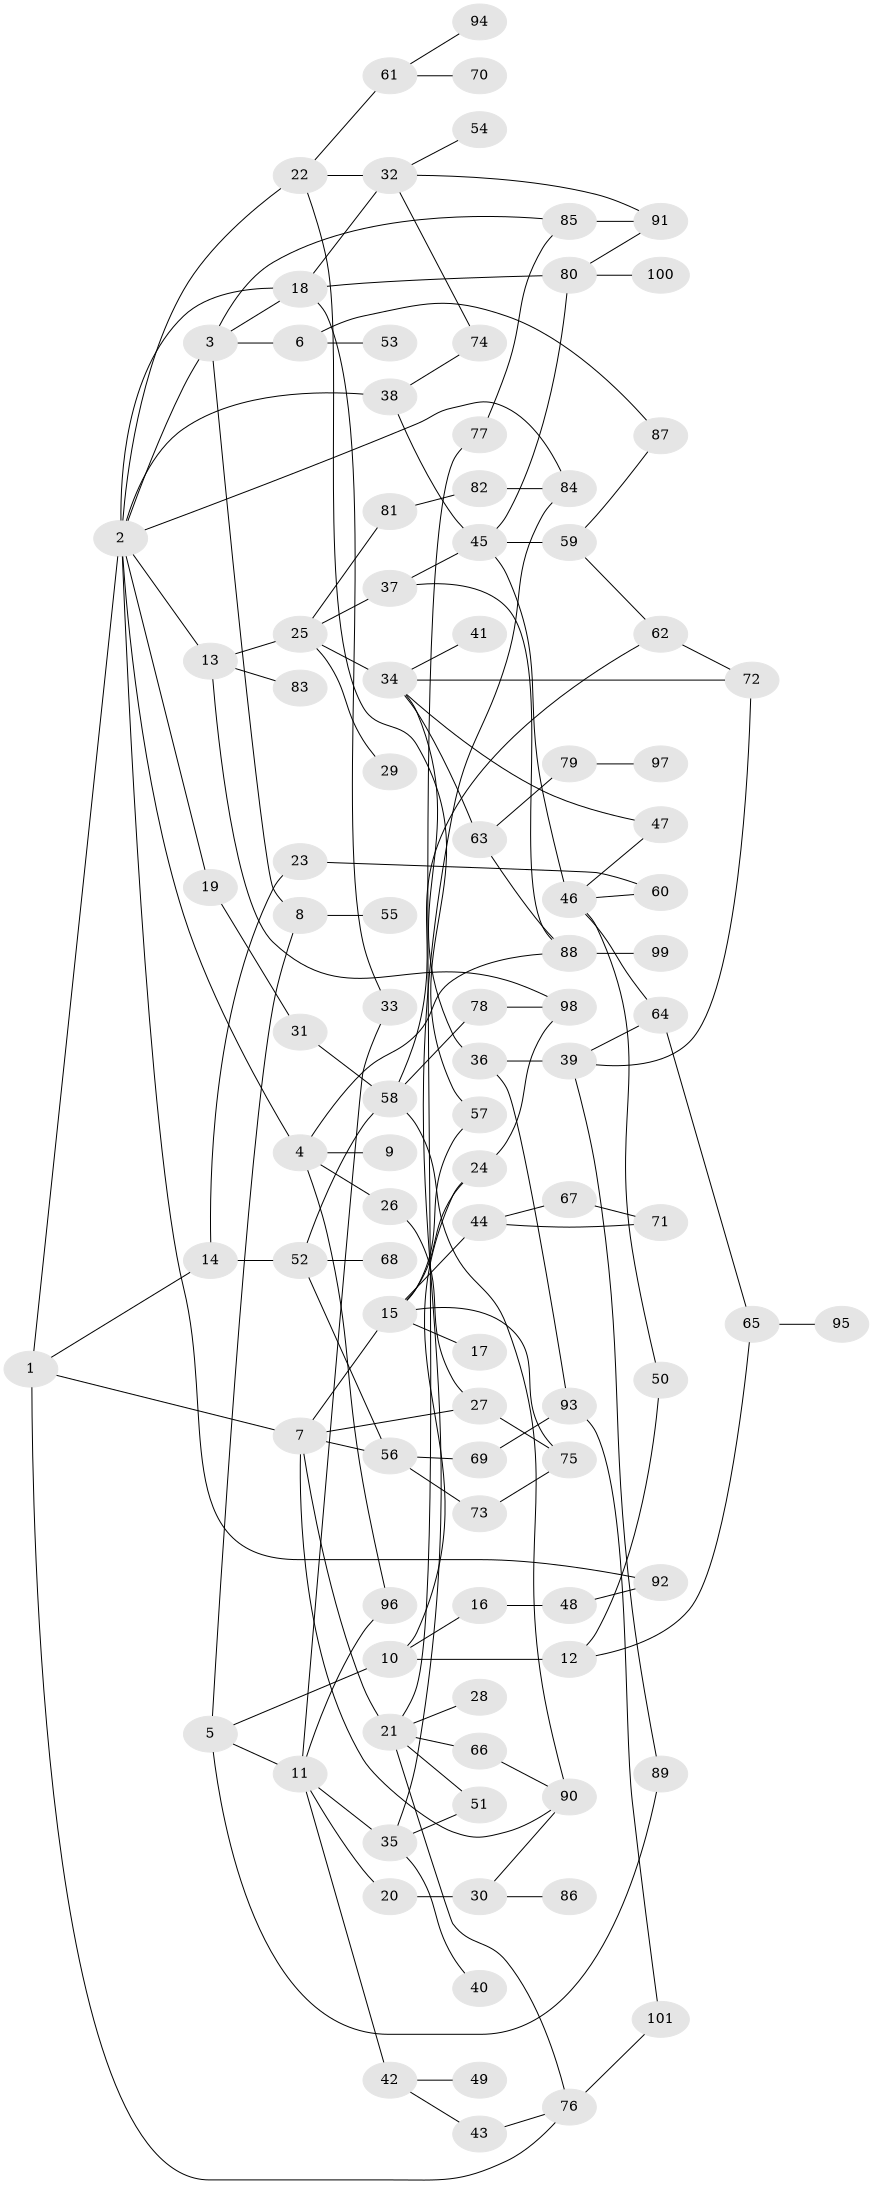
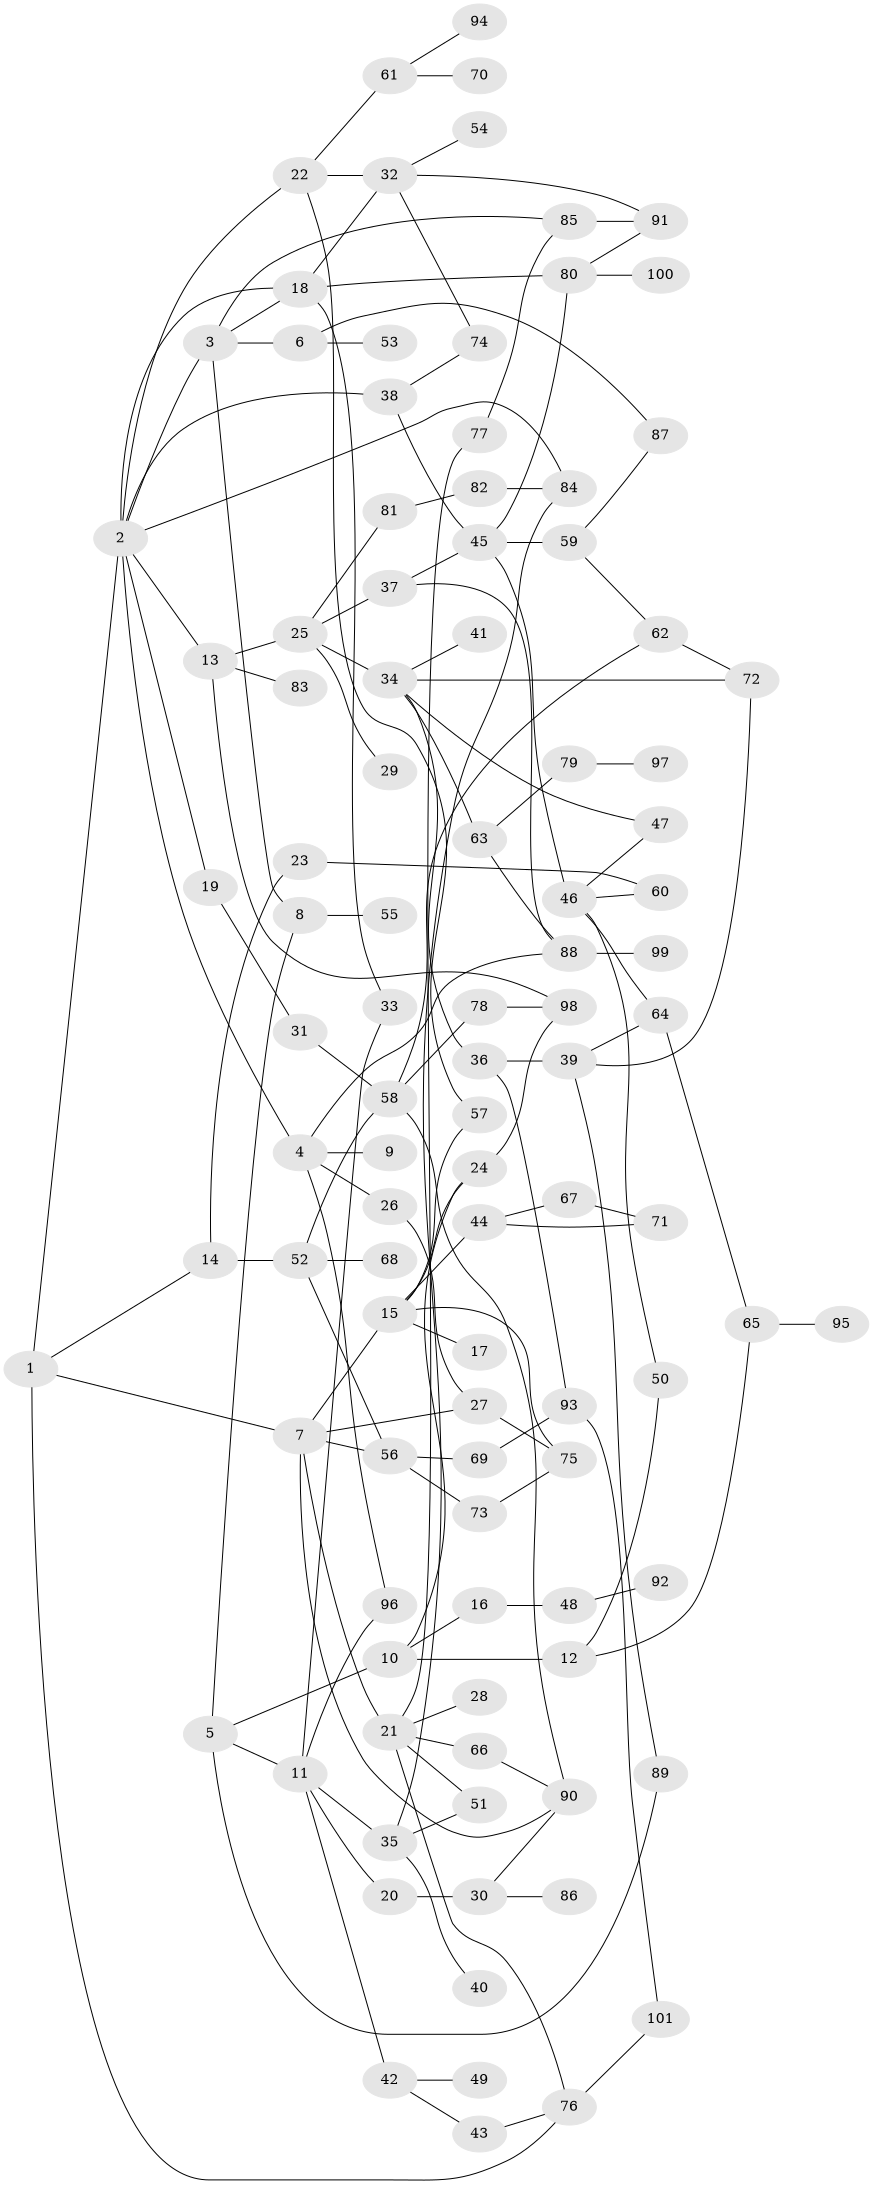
(177, 1254) -> none
